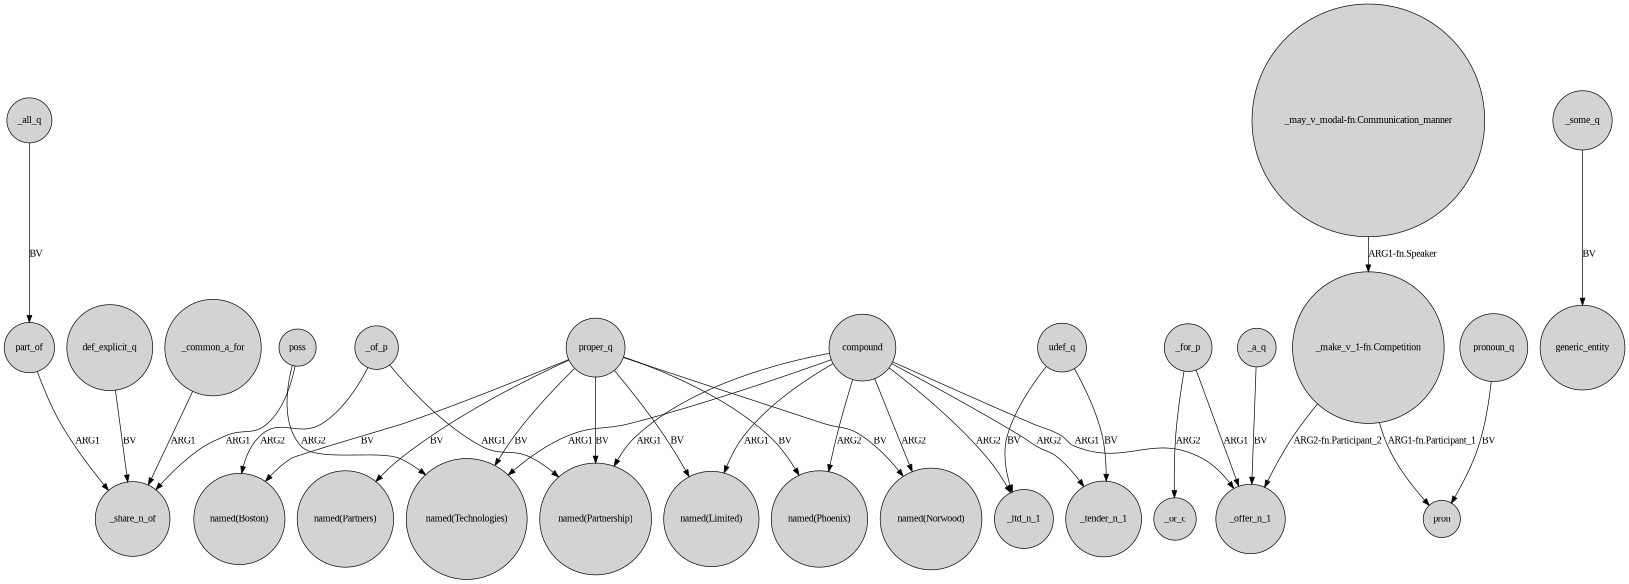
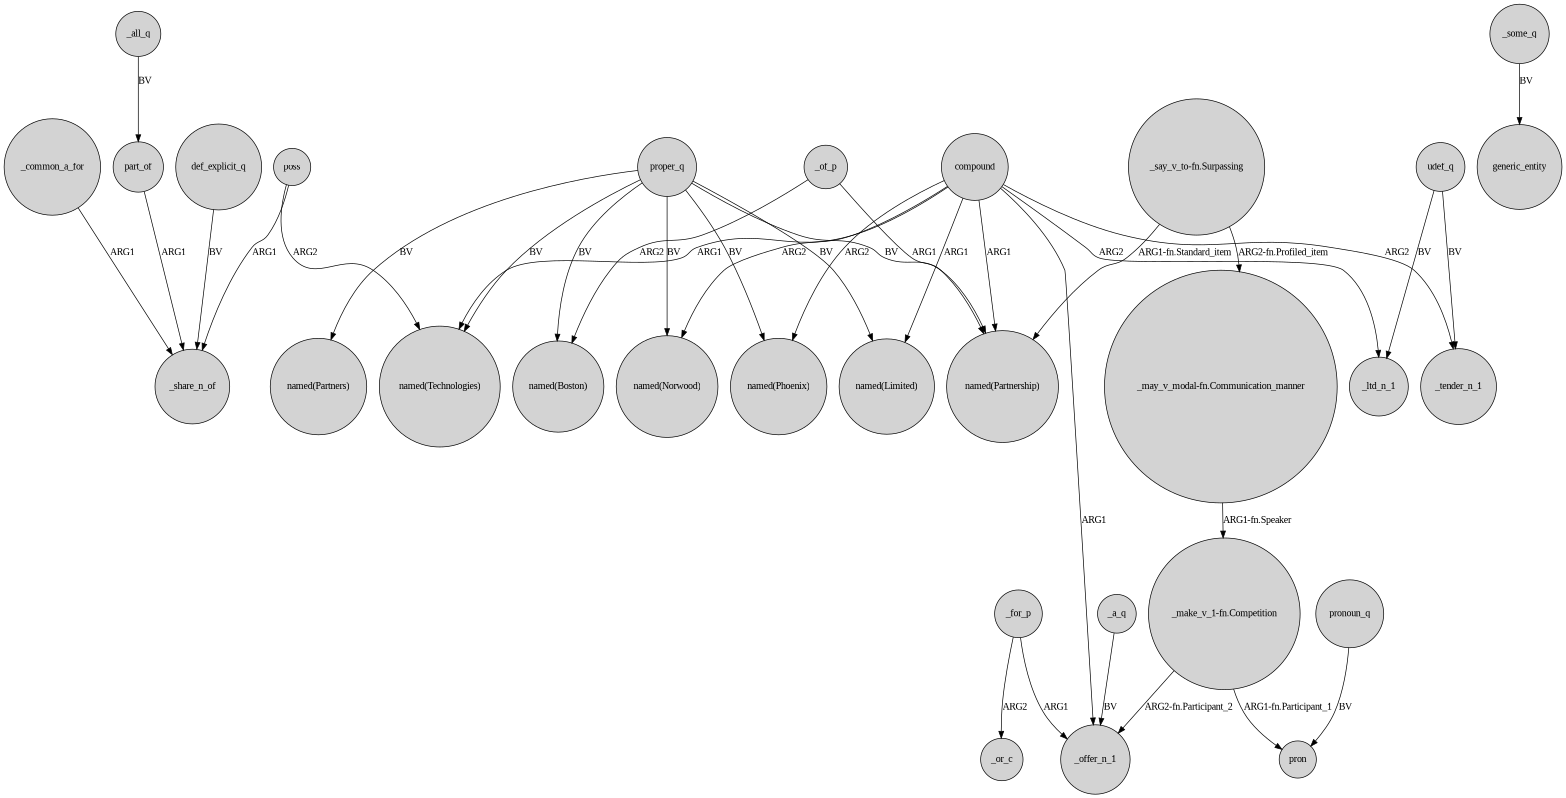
none -> (1197, 167)
